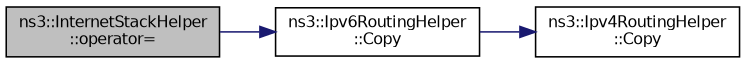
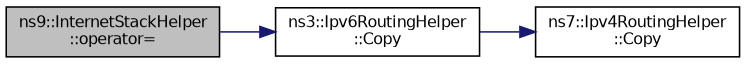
(113, 32) -> (113, 32)
(638, 32) -> (638, 32)
